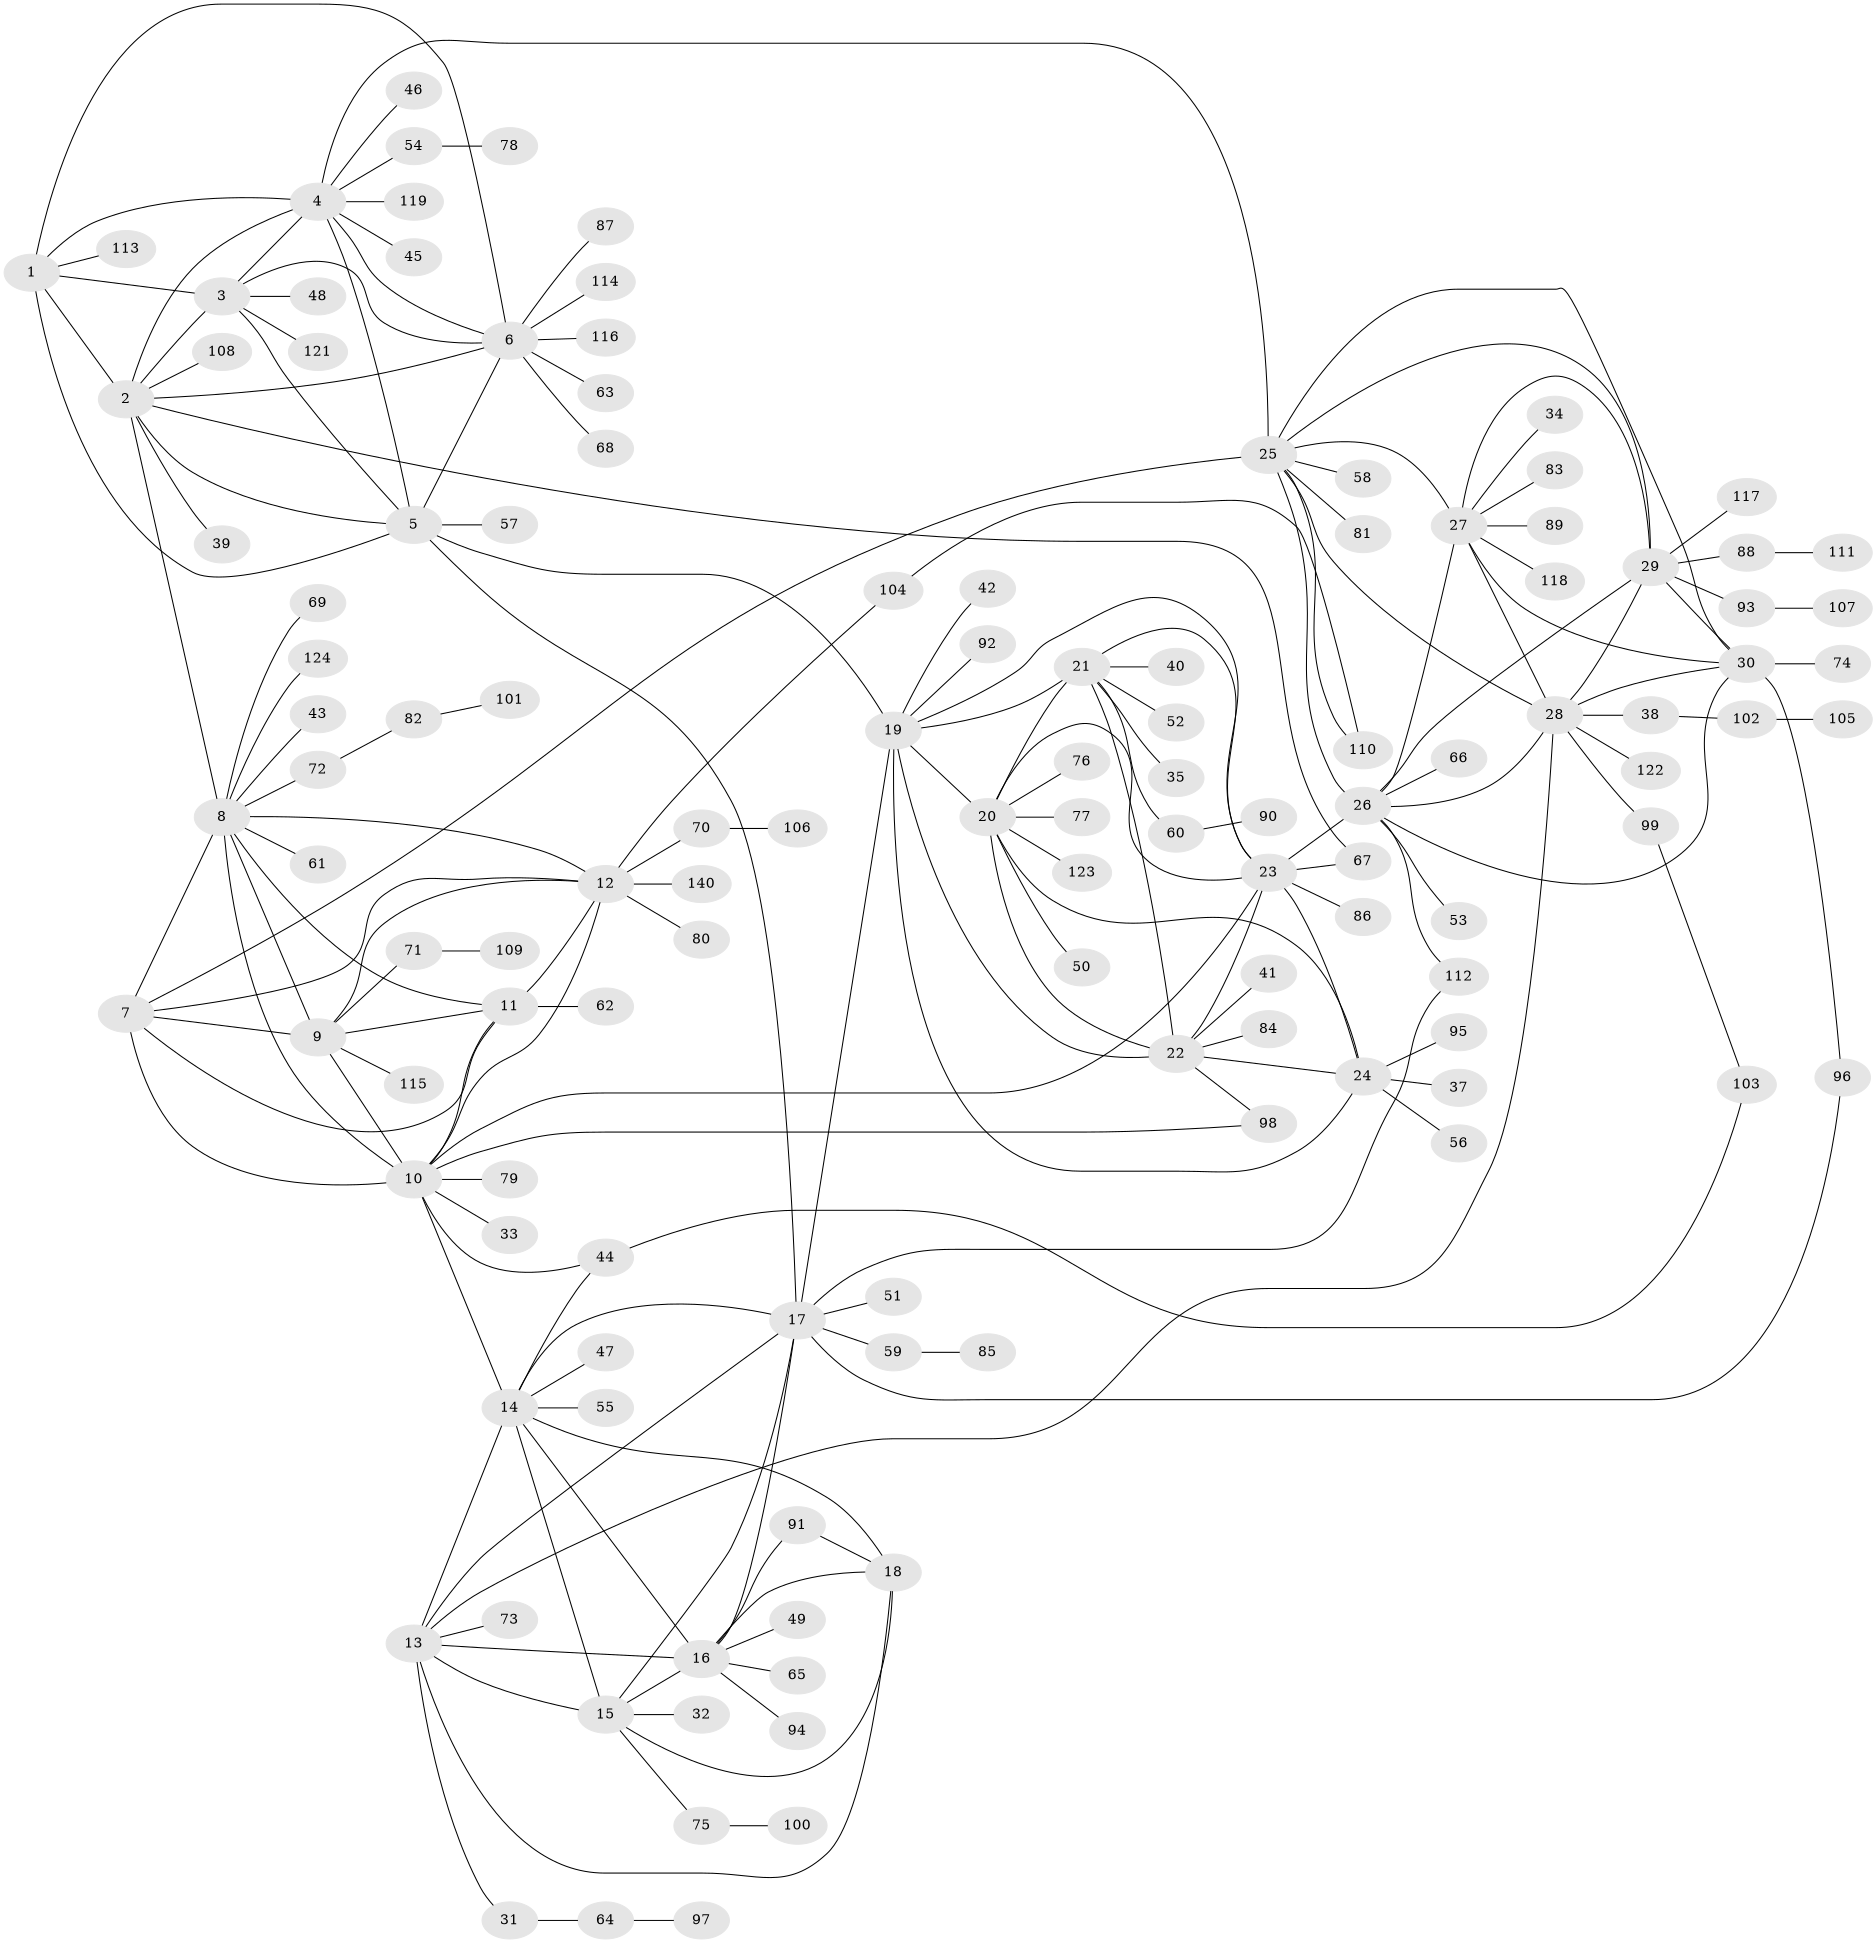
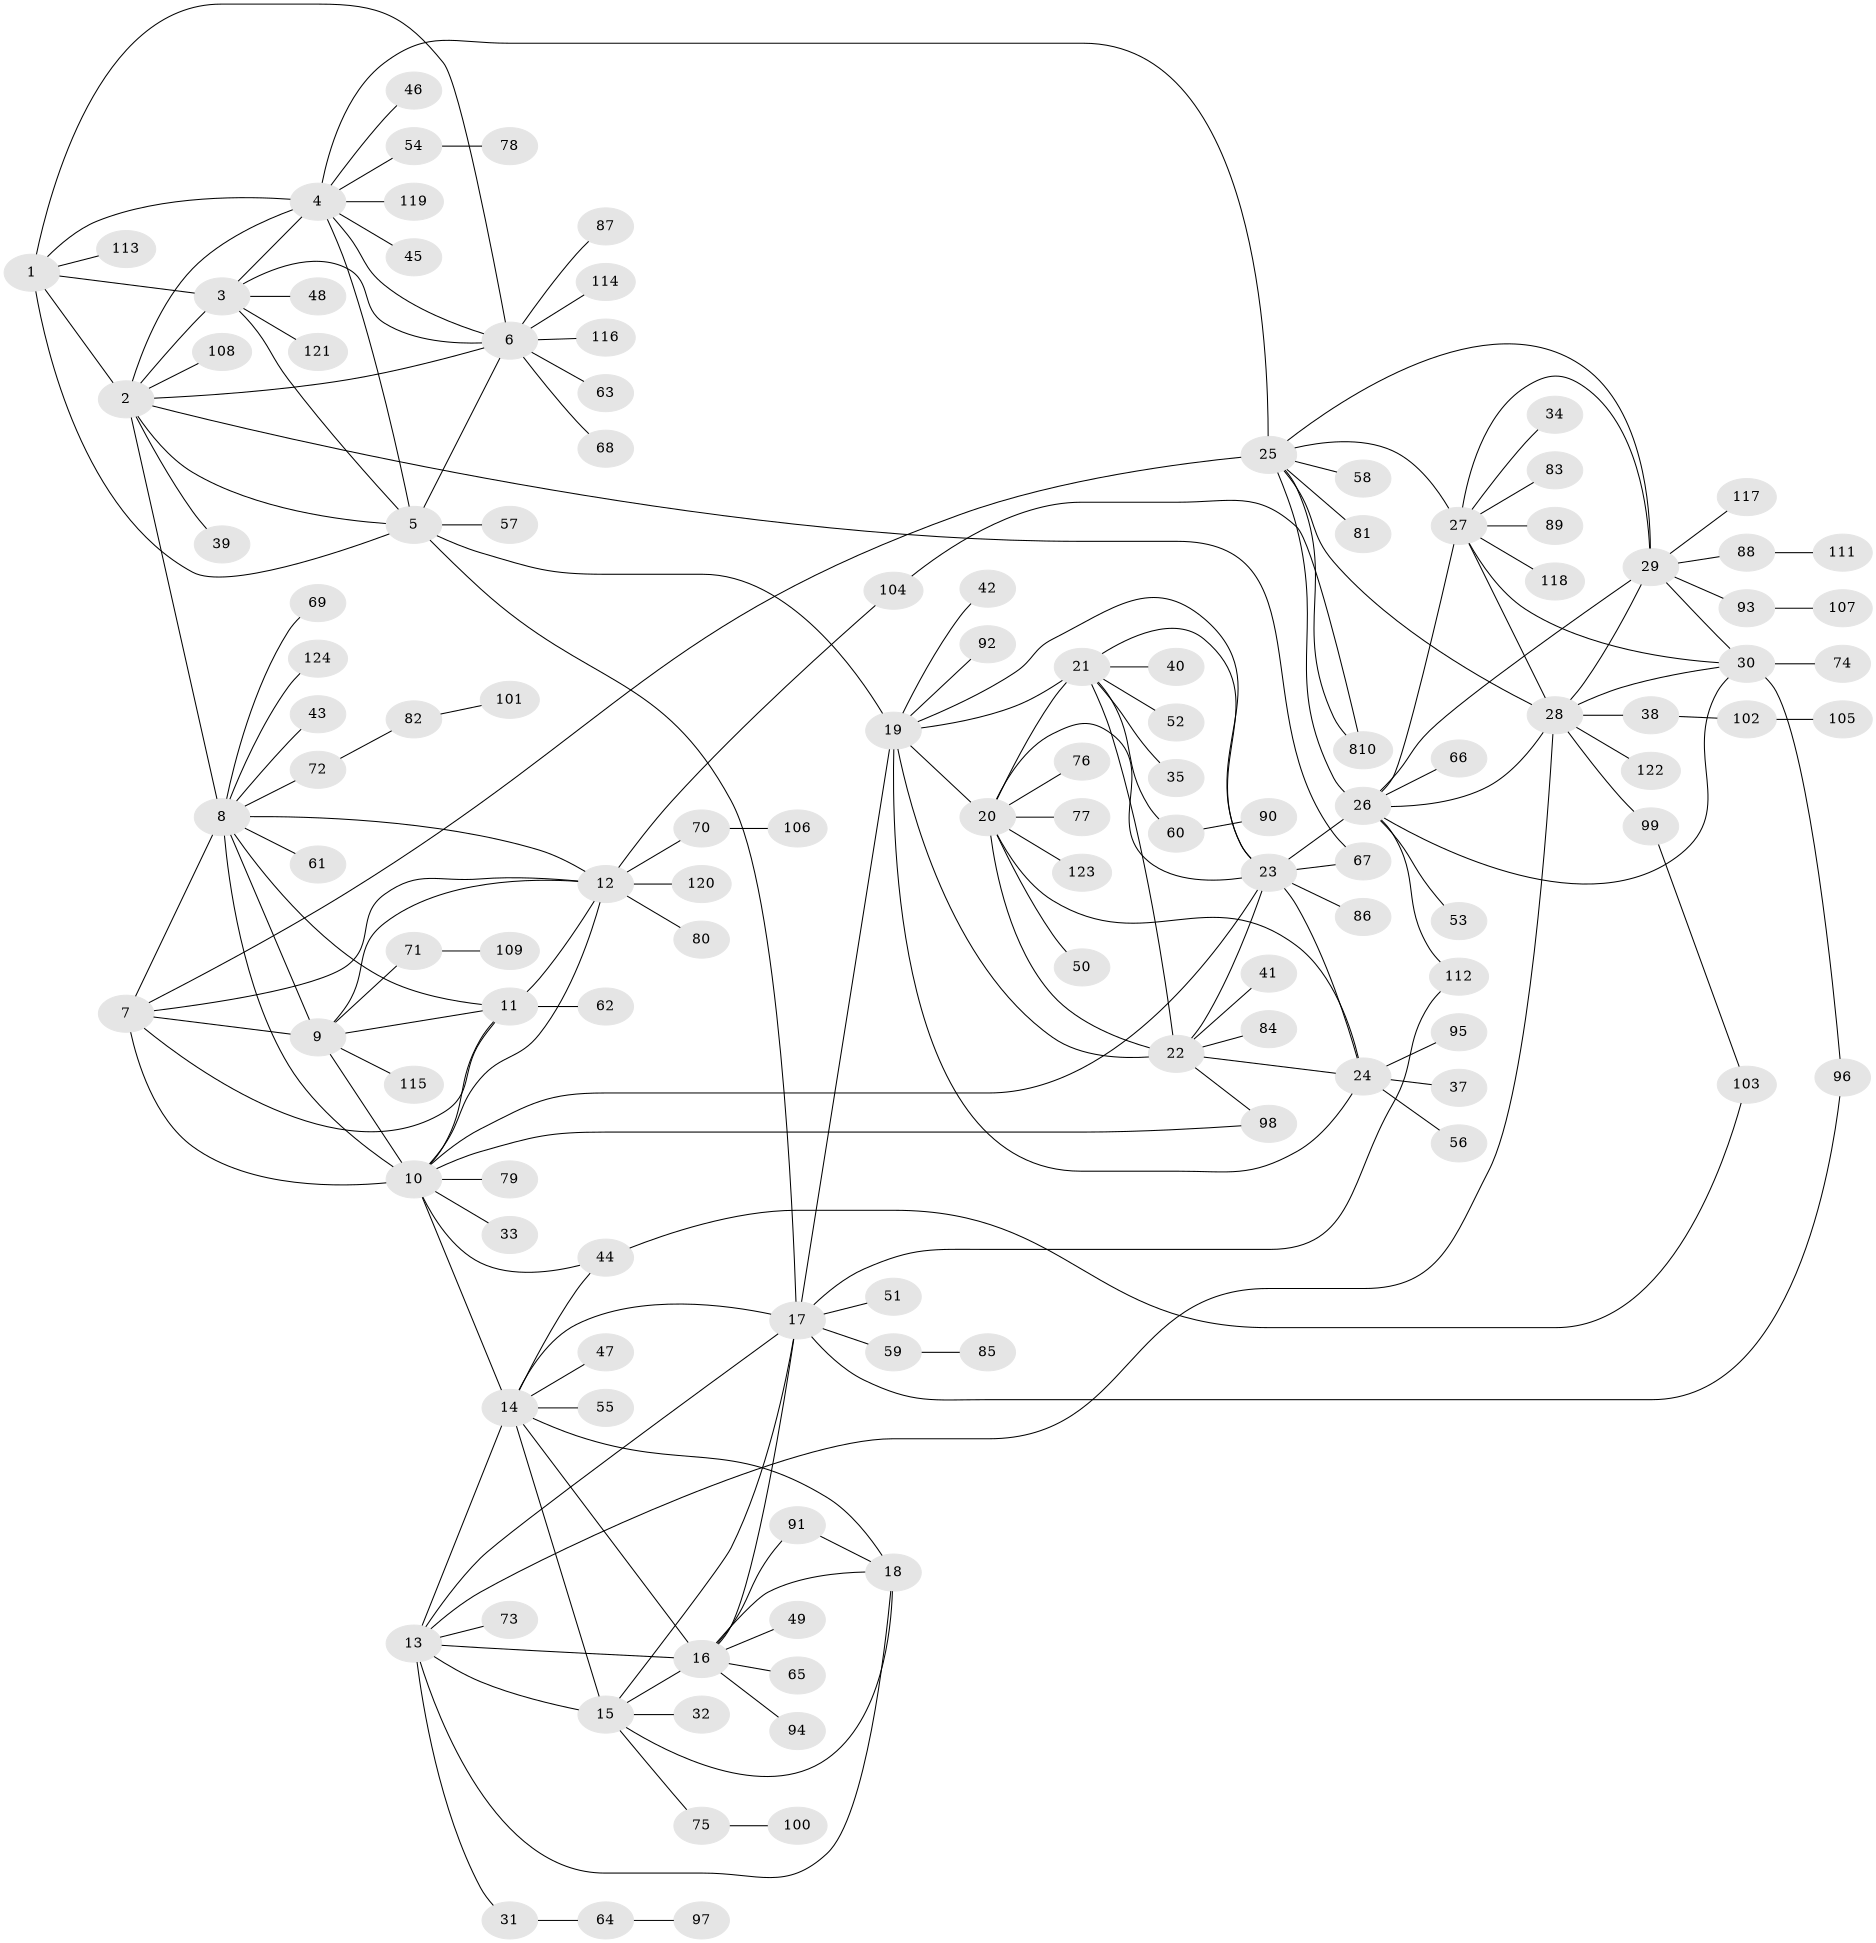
(1577, 310) -> none
(1363, 750) -> (1363, 750)
(702, 884) -> (702, 884)
